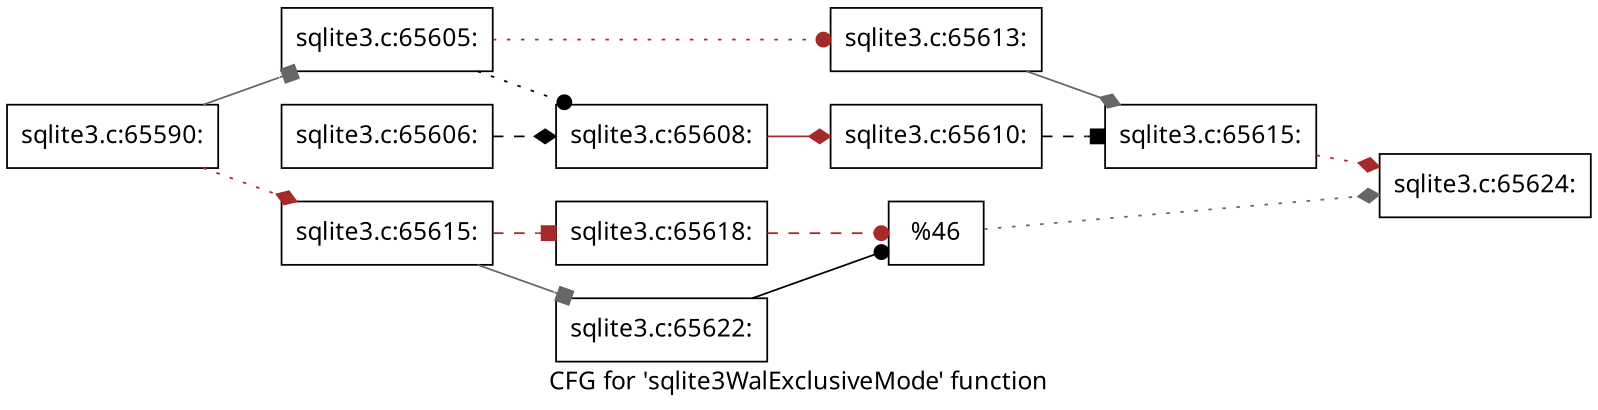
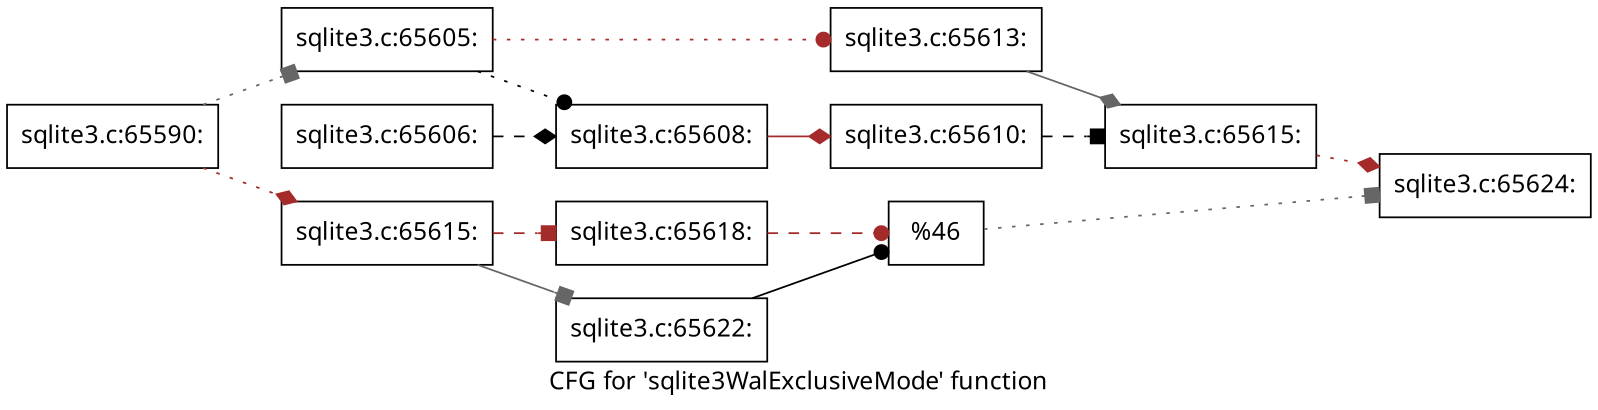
(241, 91) -> (241, 91)
(1171, 213) -> (1173, 213)
